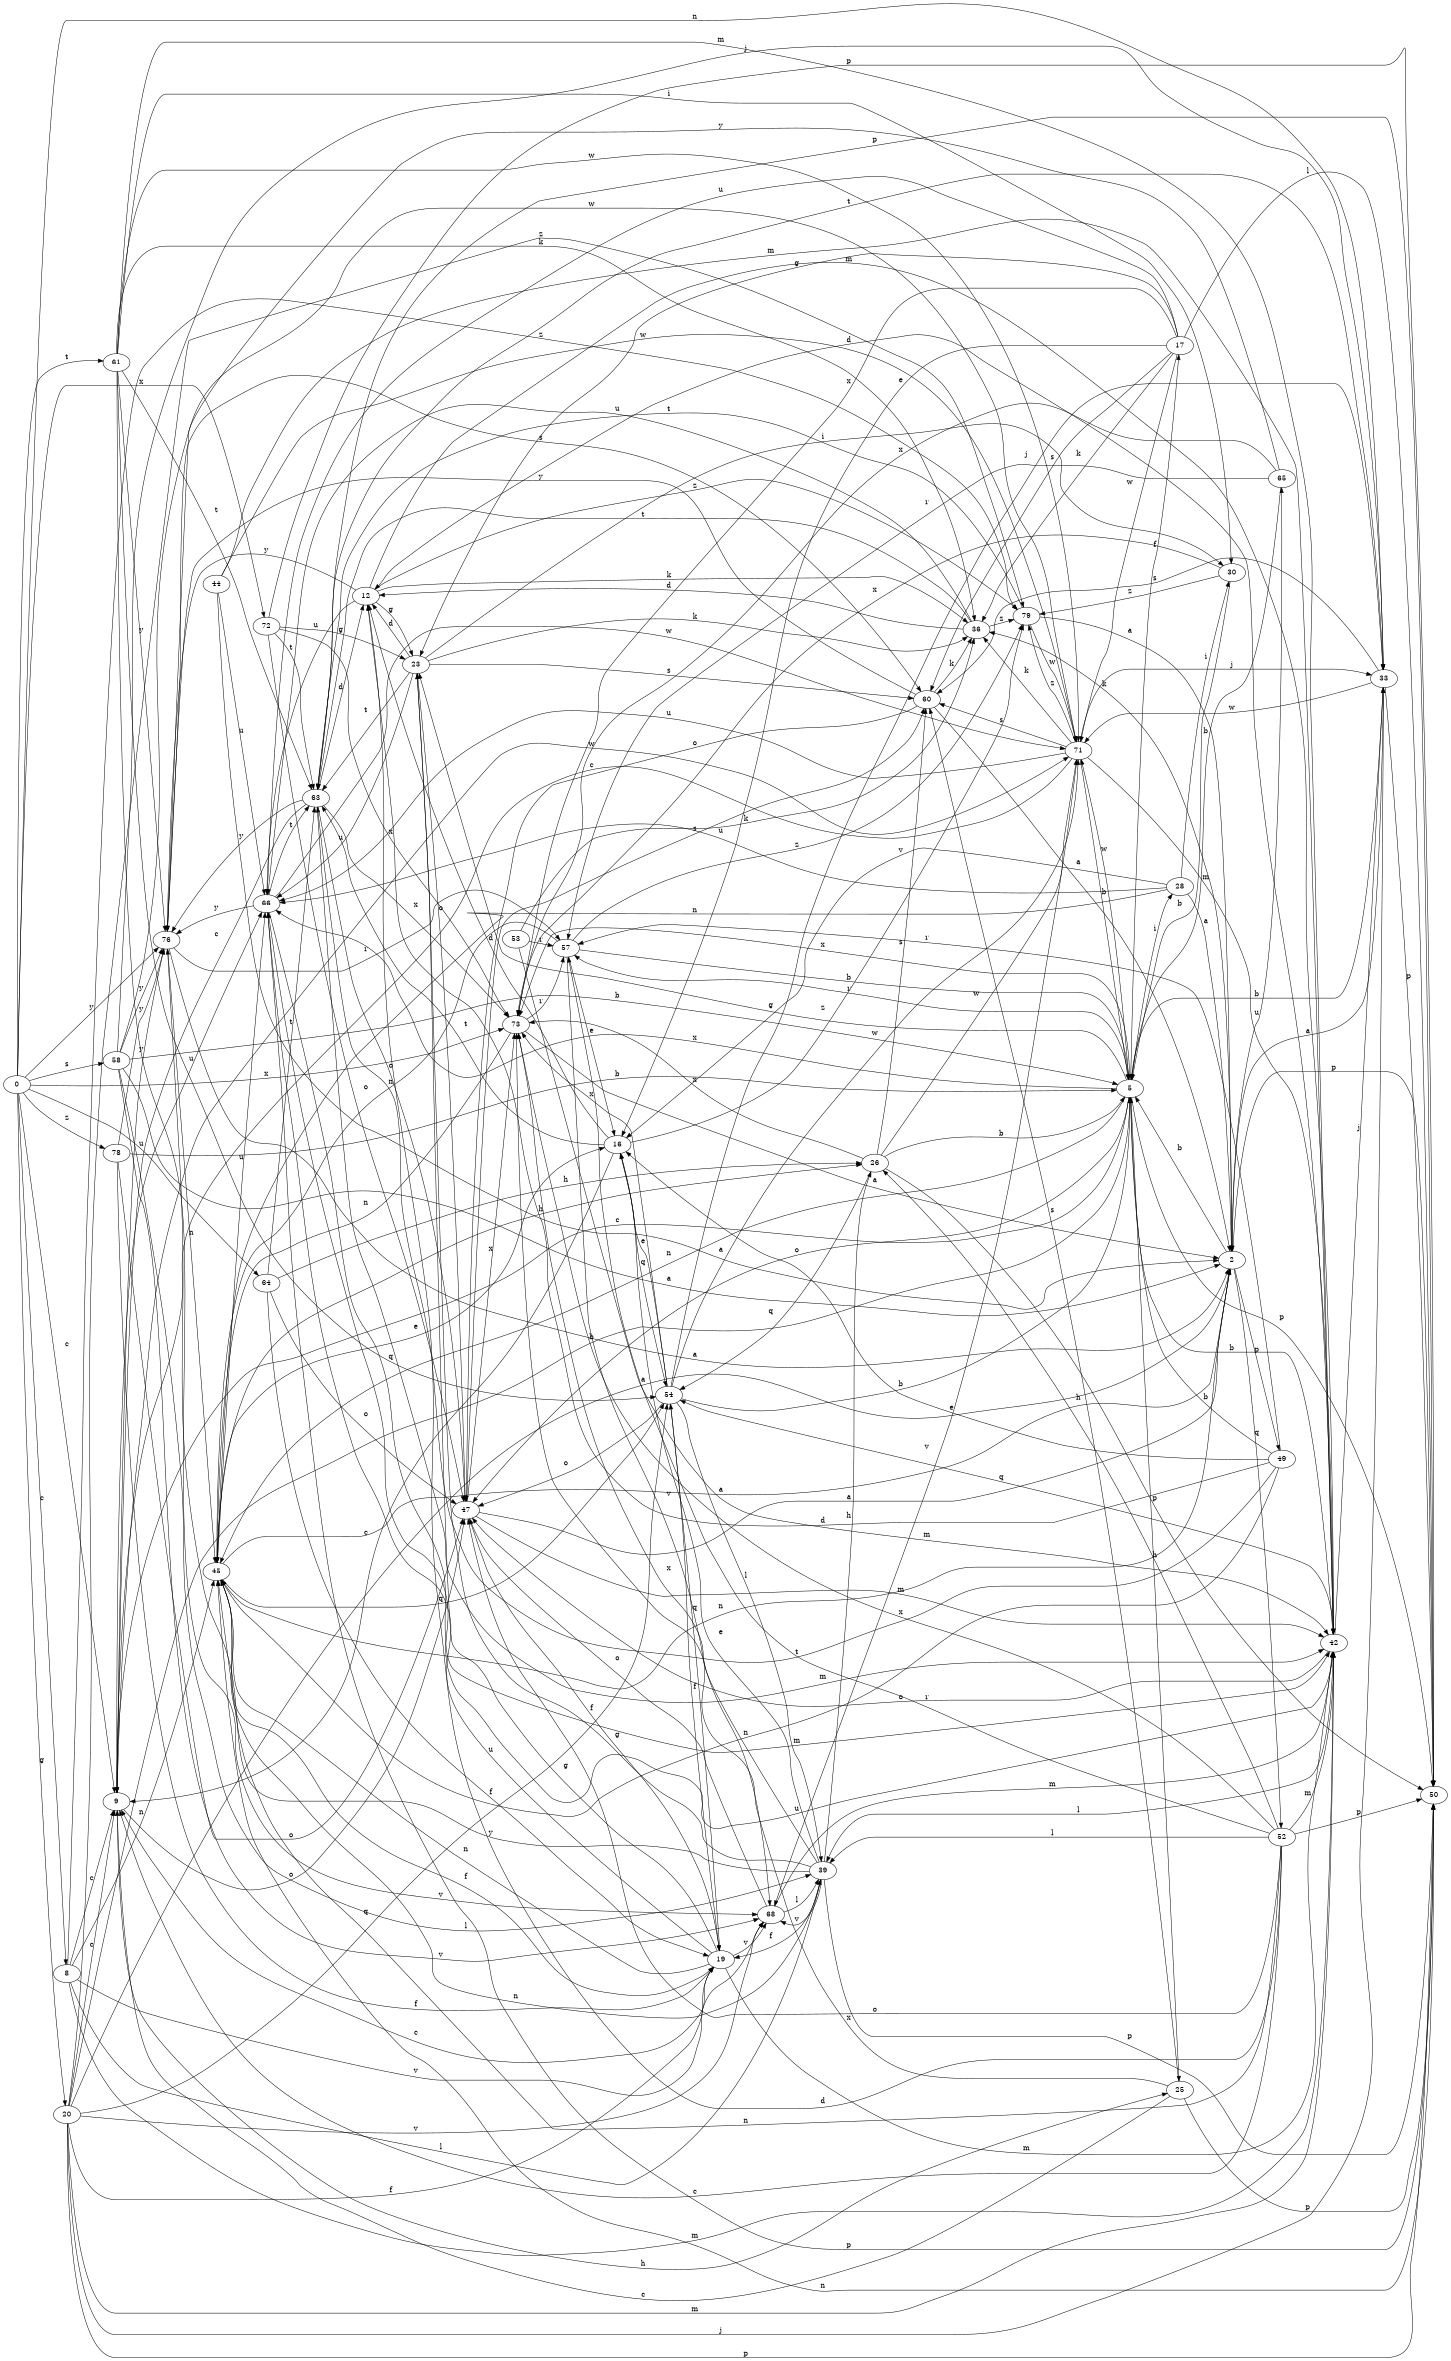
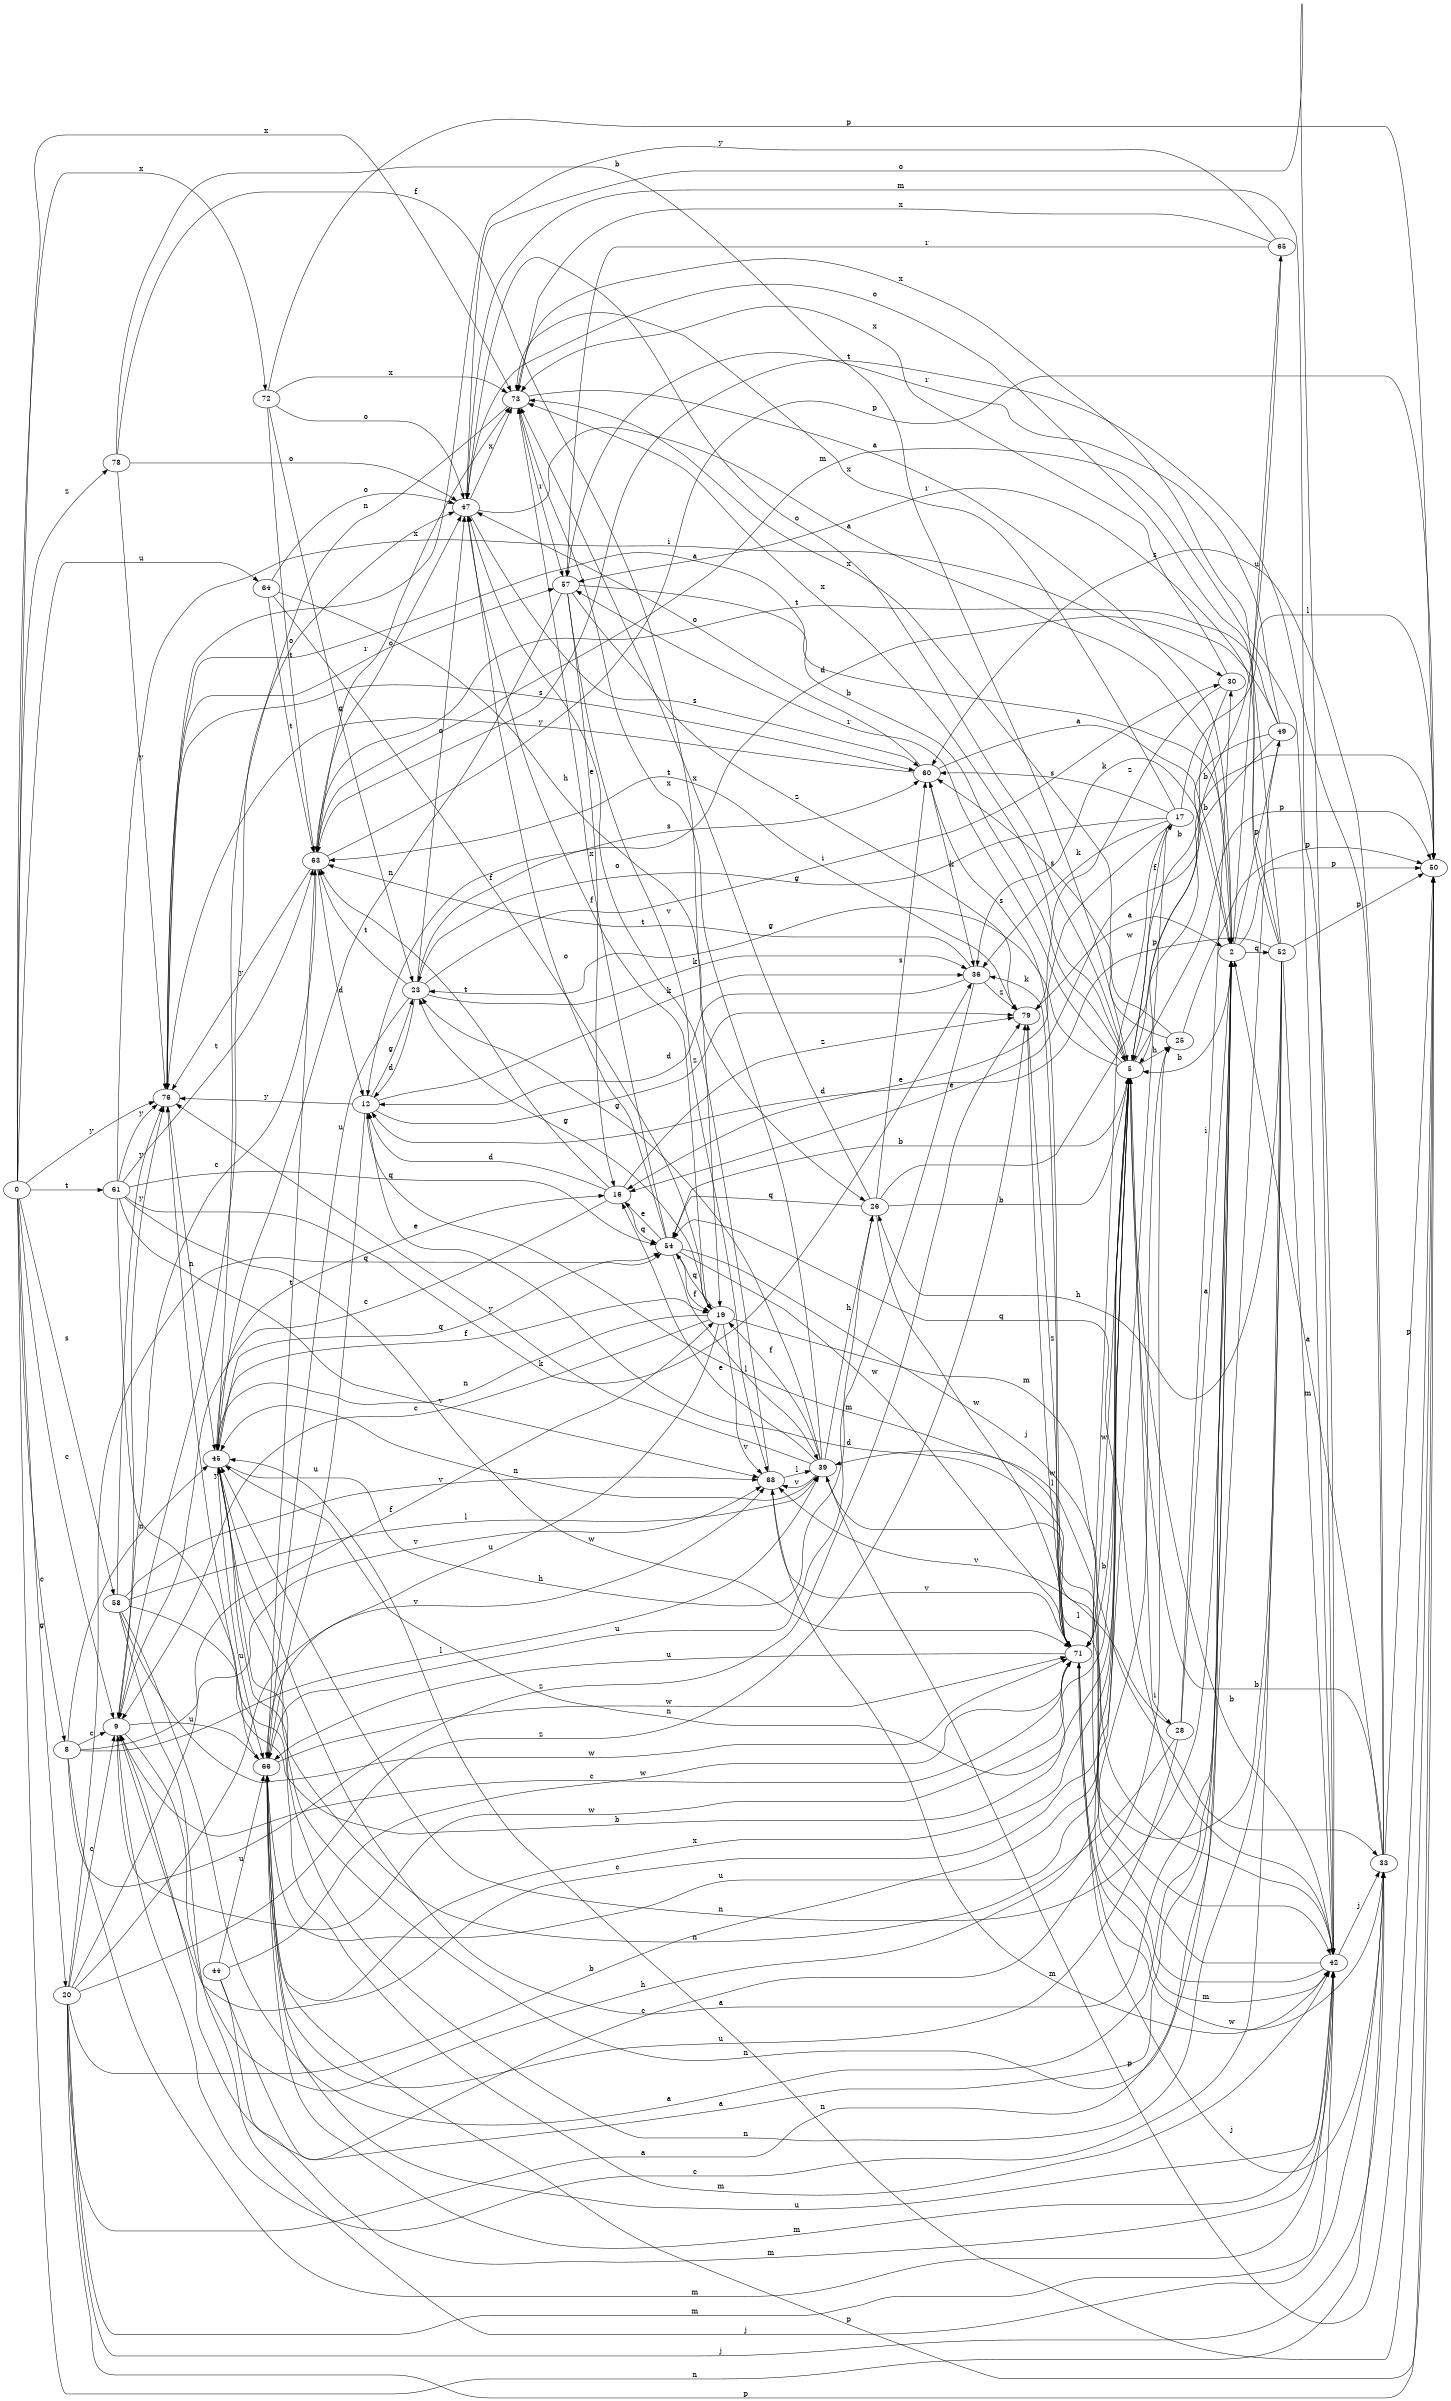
(847, 891) -> (1002, 1569)
(516, 939) -> none
